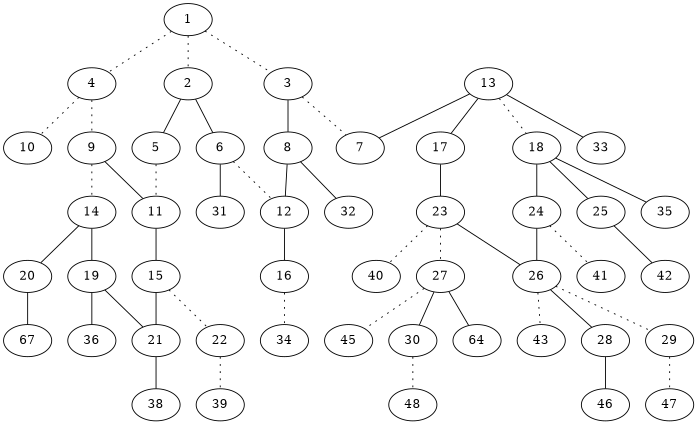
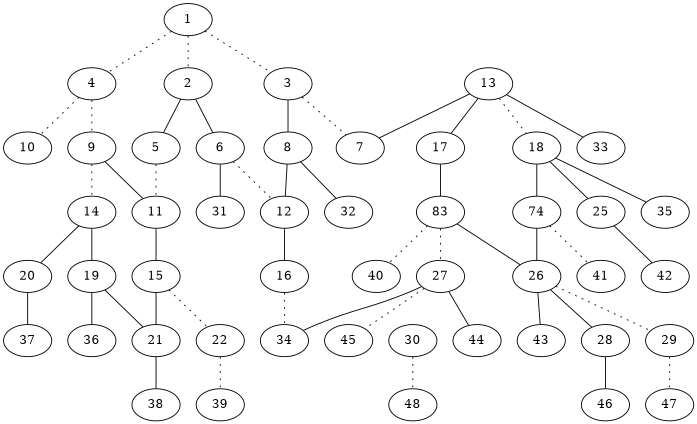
(440, 212) -> (440, 212)
(537, 212) -> (537, 212)
(427, 309) -> (362, 309)
(539, 309) -> (539, 309)
(28, 341) -> (28, 341)
(477, 341) -> (477, 341)
